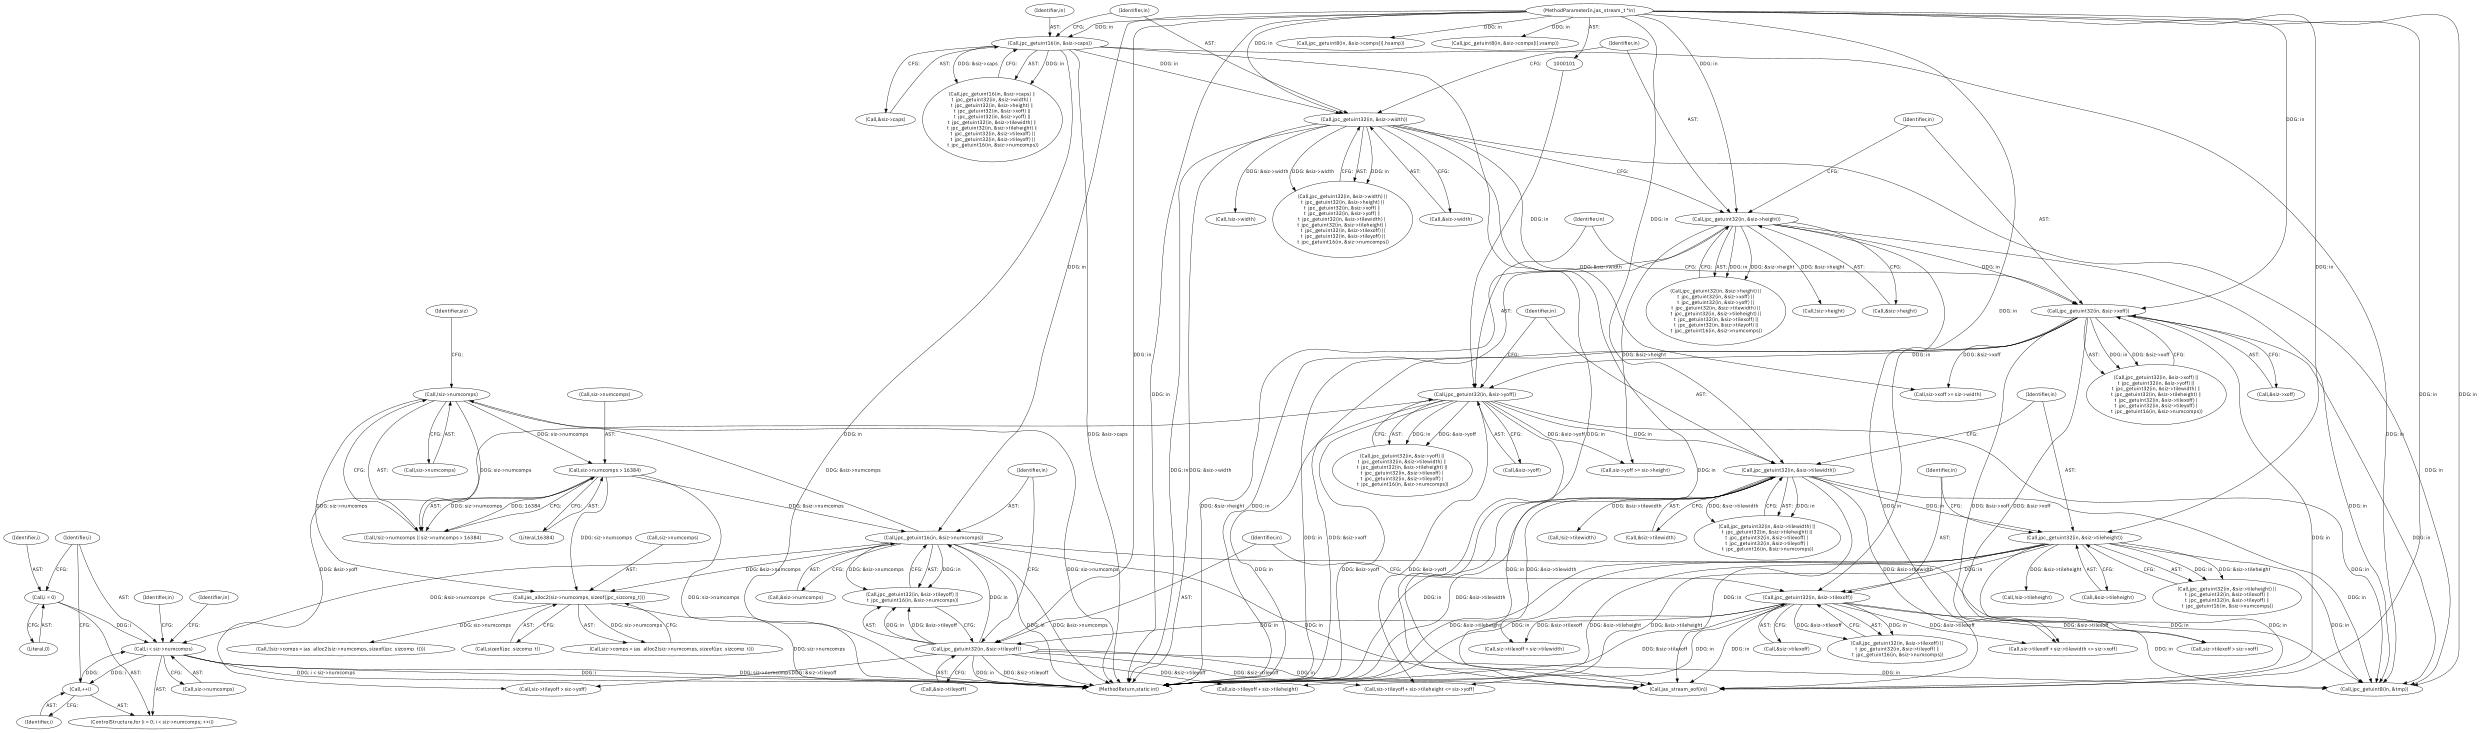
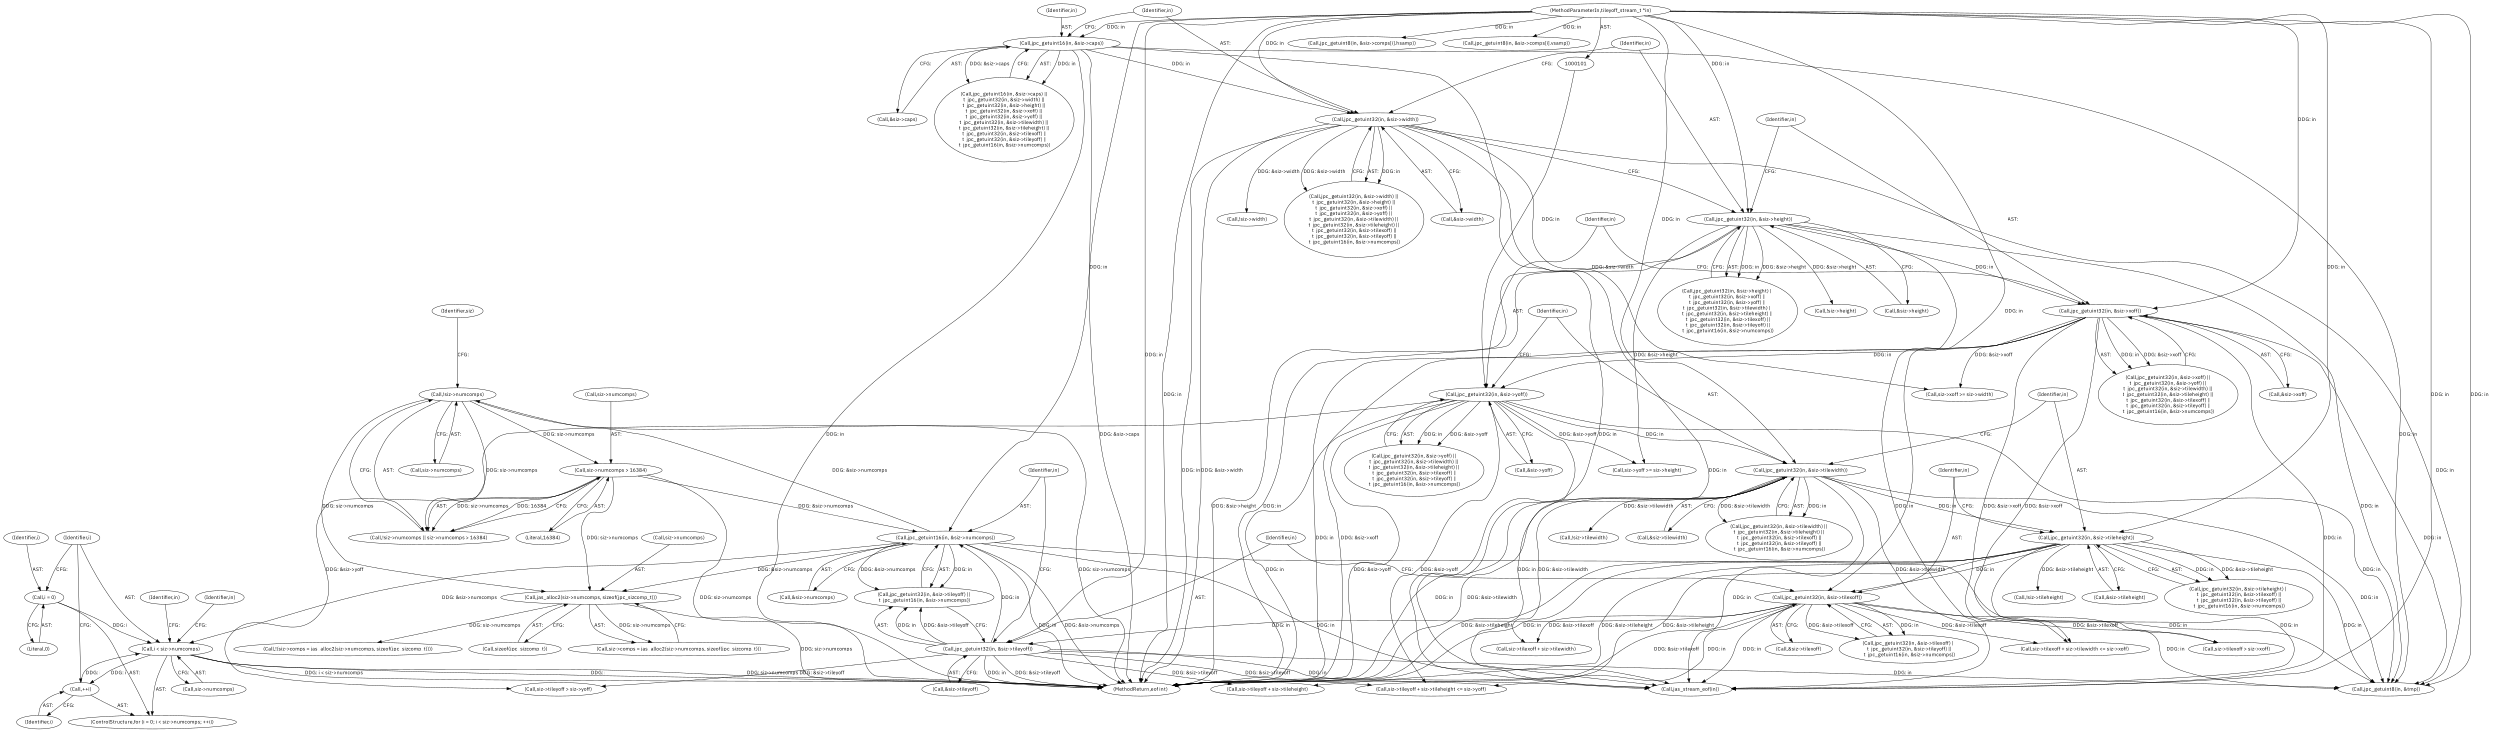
(1589, 11) -> (1601, 11)
(1129, 689) -> (1141, 689)
